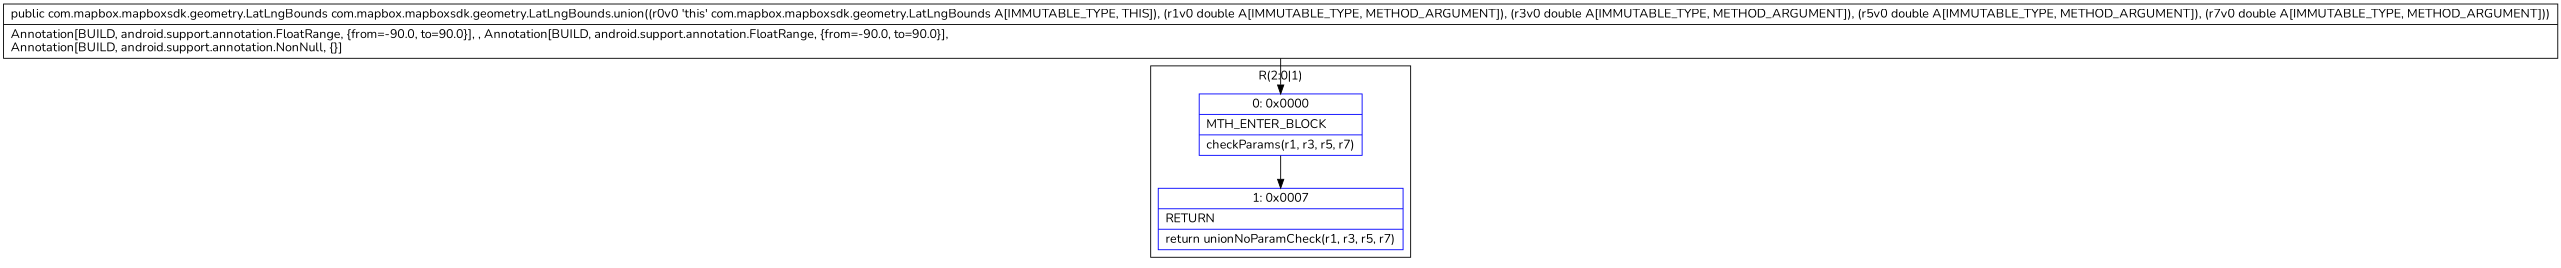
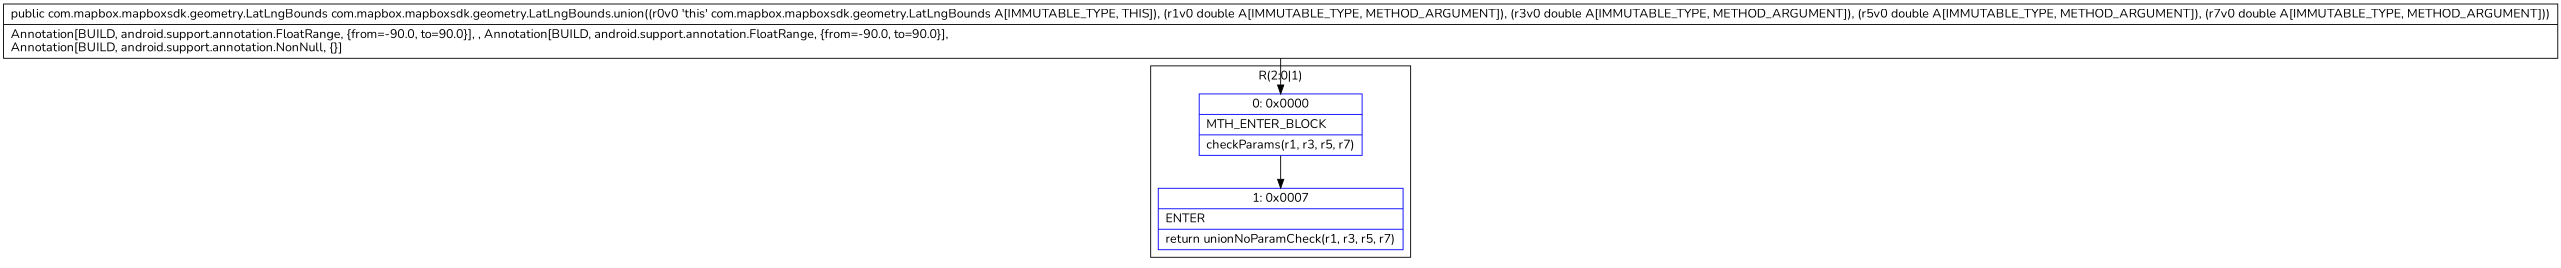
(1190, 219) -> (1185, 219)
